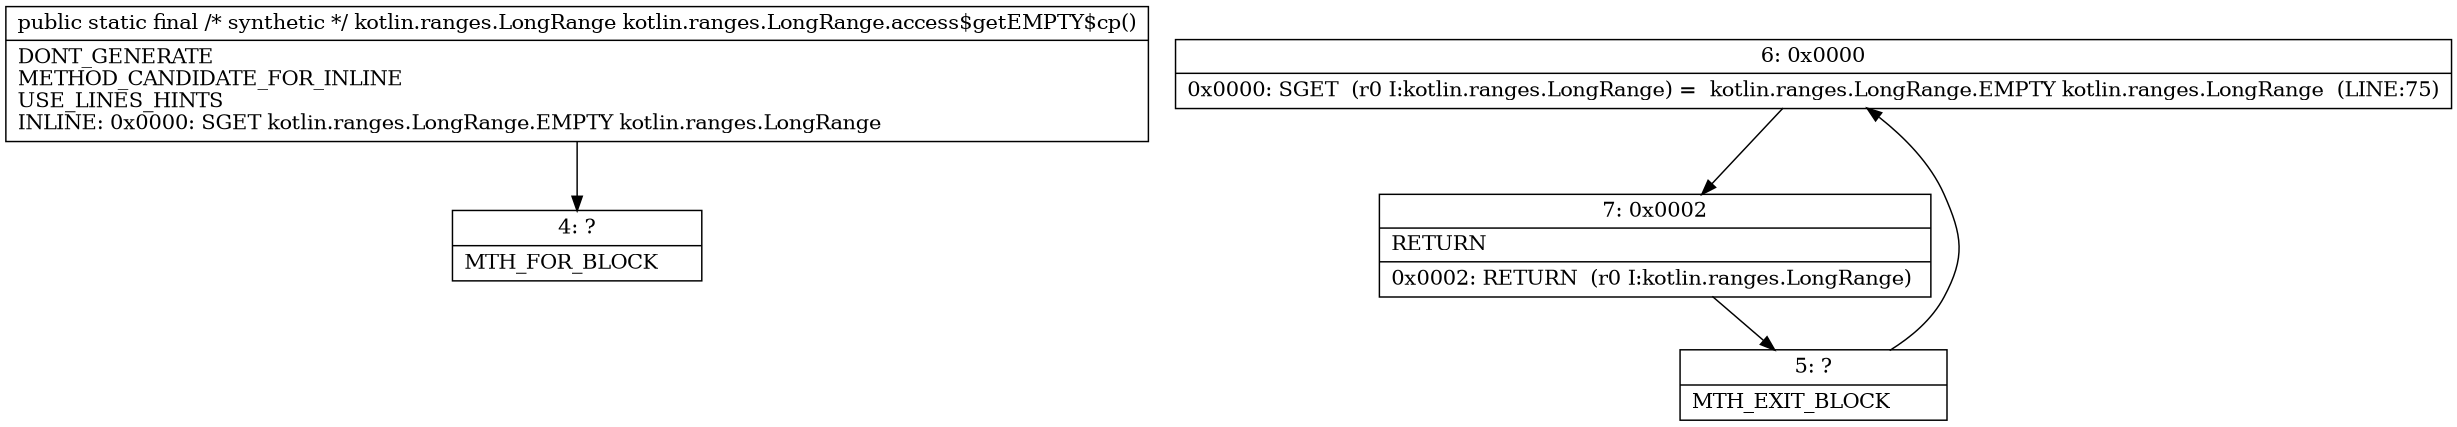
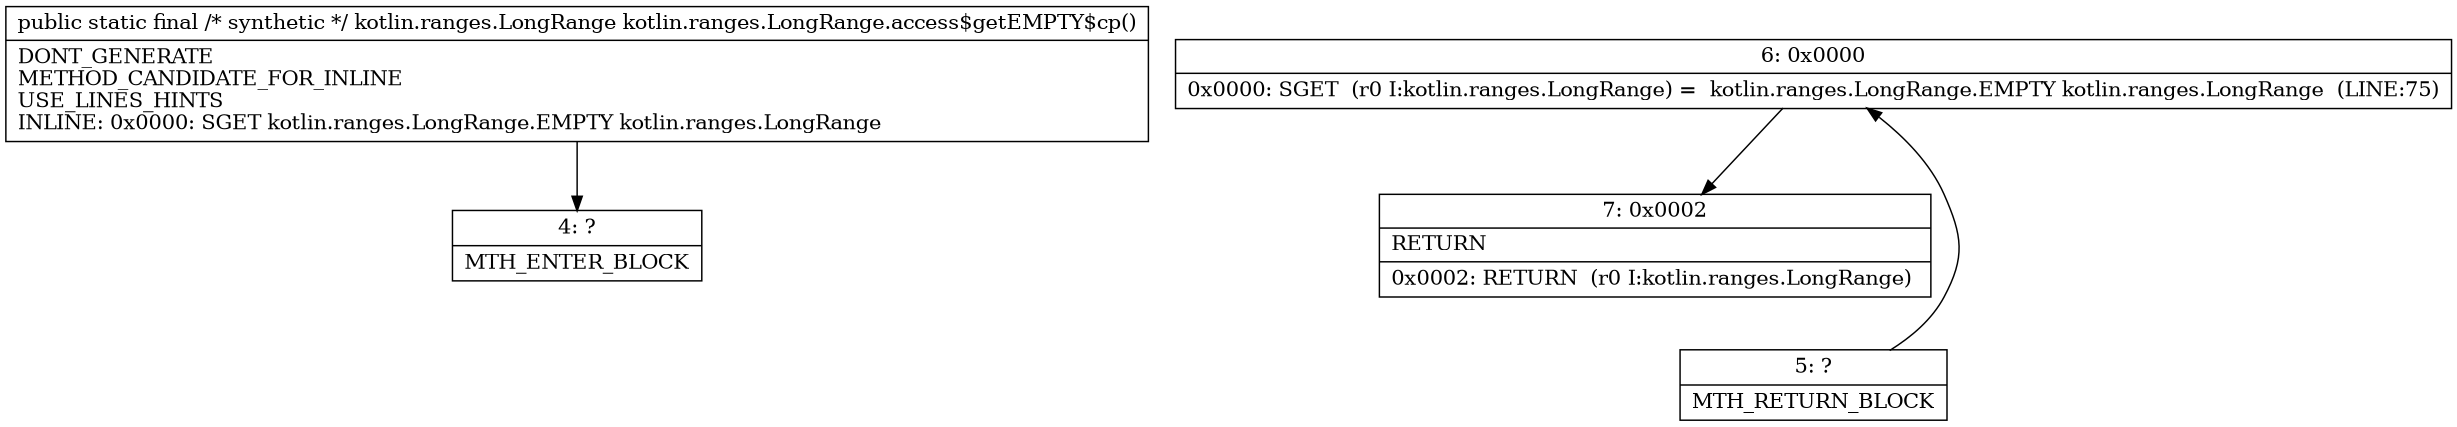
(562, 263) -> (577, 263)
(1738, 318) -> none
(1792, 402) -> (1814, 402)
